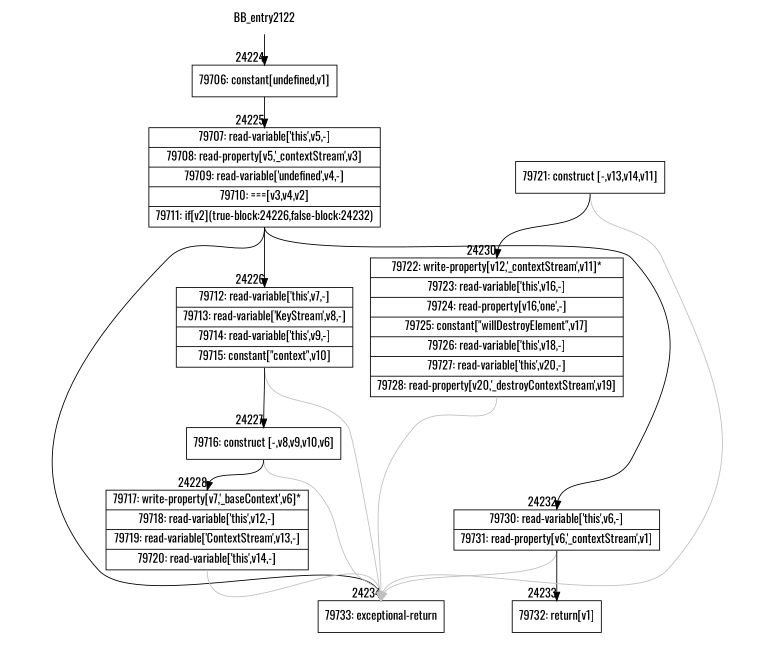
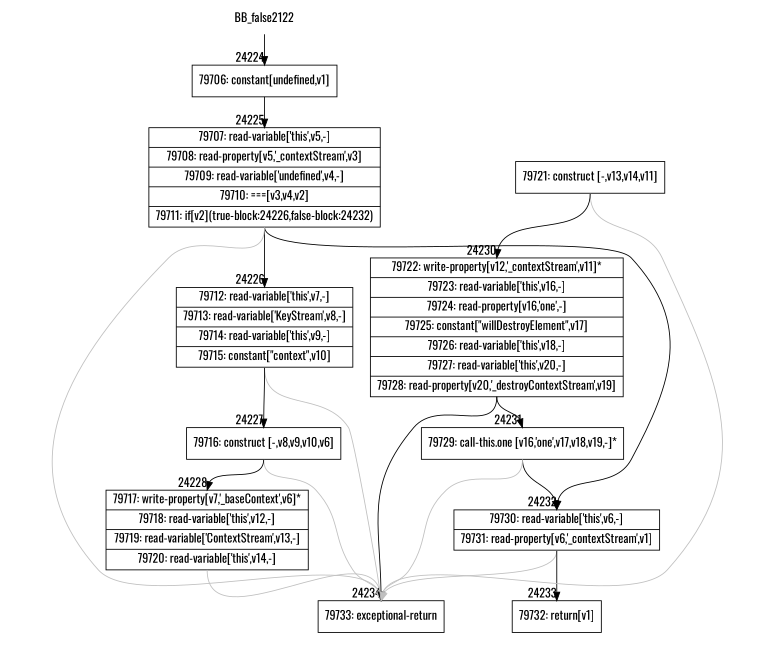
(265, 19) -> (265, 19)
none -> (523, 443)
(393, 459) -> (393, 459)
(55, 490) -> (55, 490)
